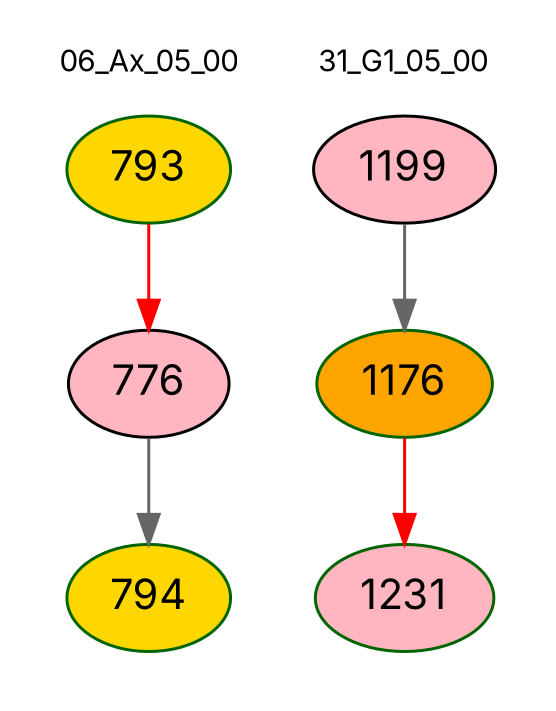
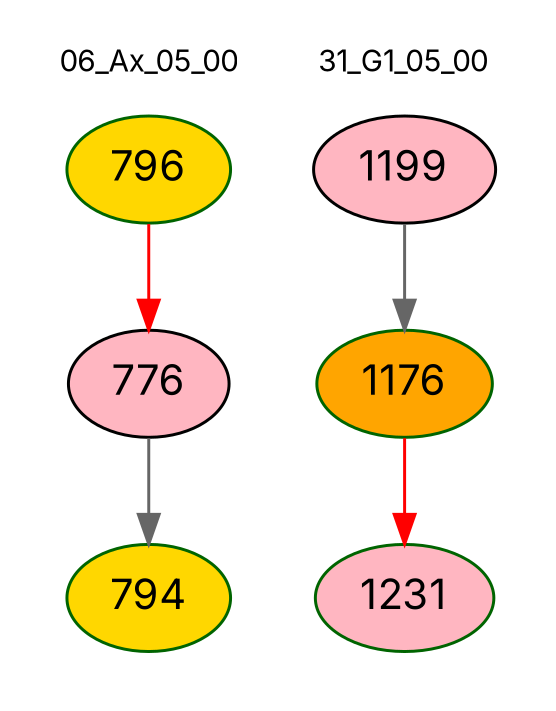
(149, 170) -> (149, 170)
